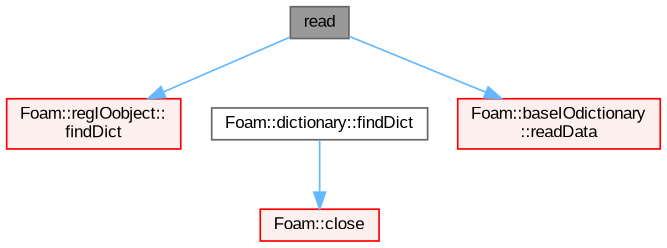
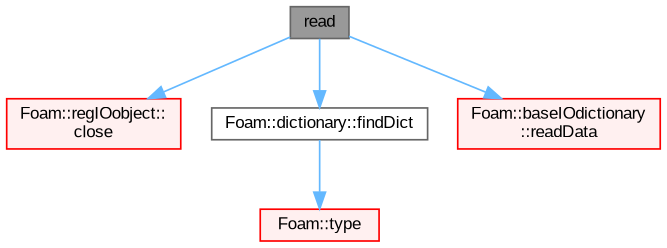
none -> (320, 65)
(94, 124) -> (94, 124)
(320, 225) -> (320, 225)
